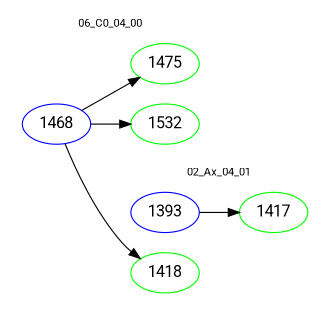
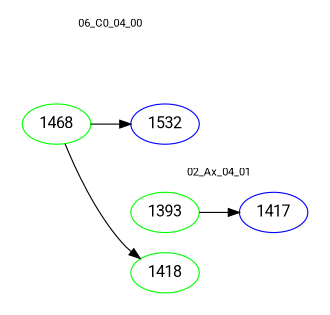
(165, 64) -> none
(57, 124) -> (57, 124)
(165, 124) -> (165, 124)
(165, 212) -> (165, 212)
(274, 212) -> (274, 212)
